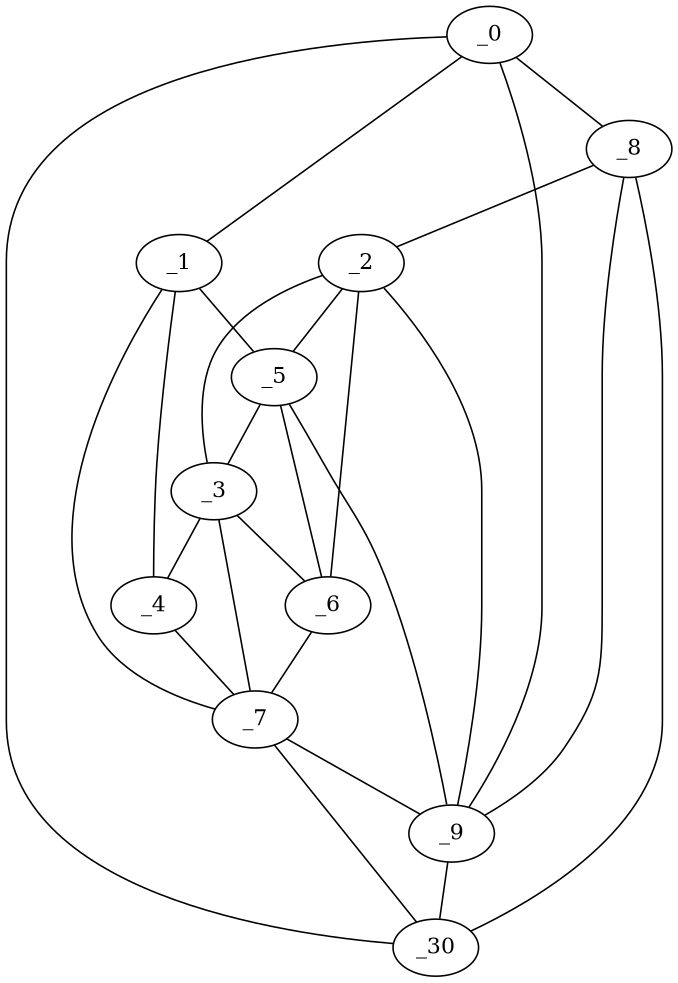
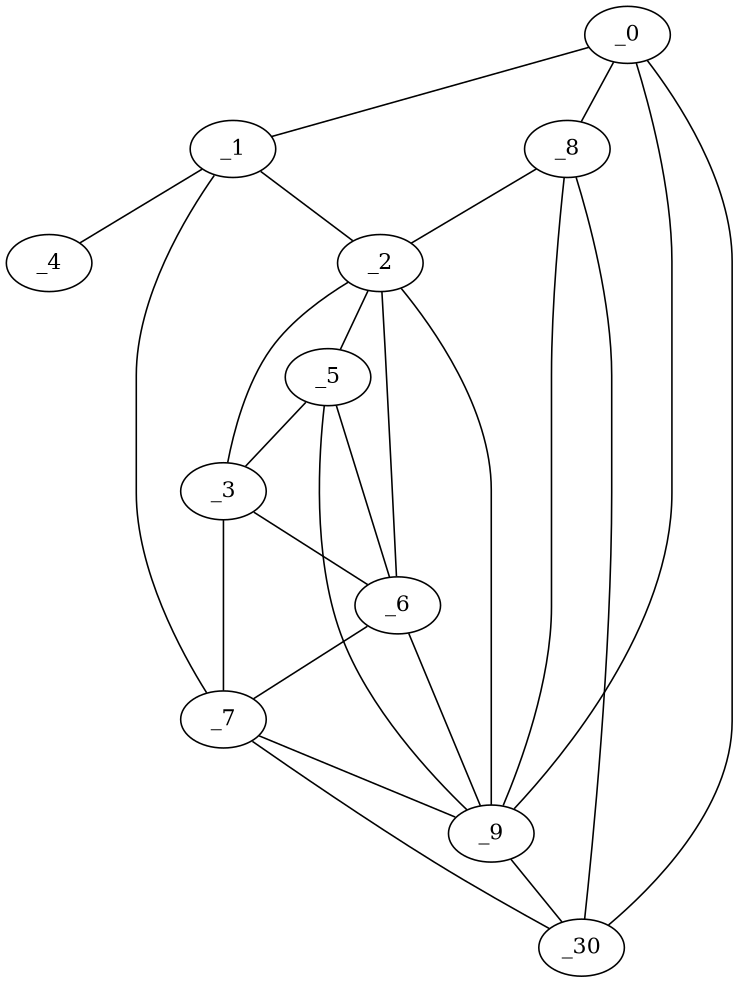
(227, 320) -> (307, 206)
(184, 548) -> none
(204, 662) -> none
none -> (445, 720)
